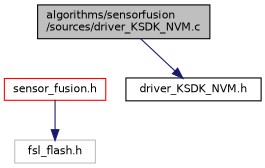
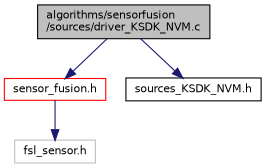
none -> (90, 55)
(194, 89) -> (194, 89)
(55, 152) -> (55, 152)
